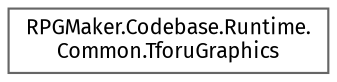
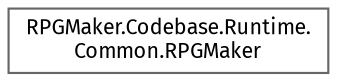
(168, 41) -> (168, 41)
